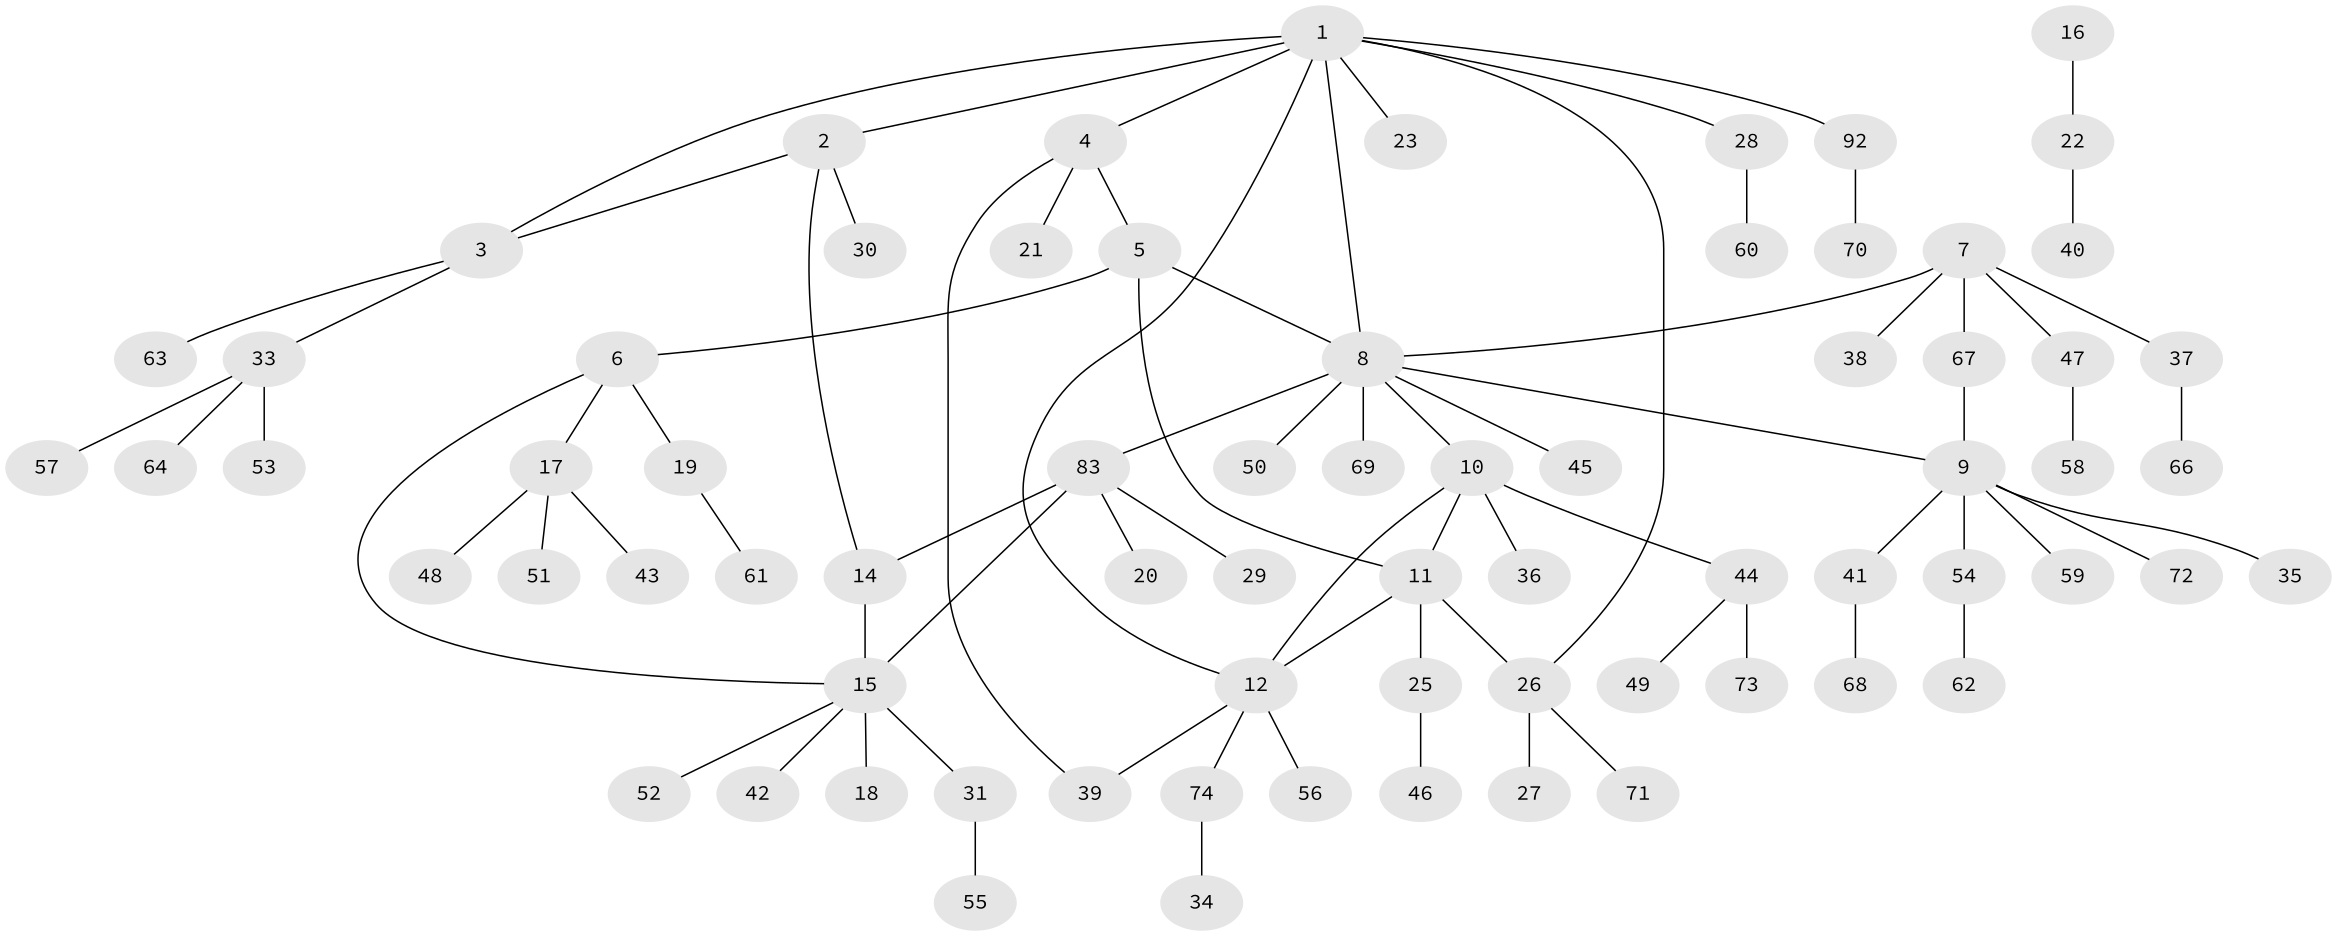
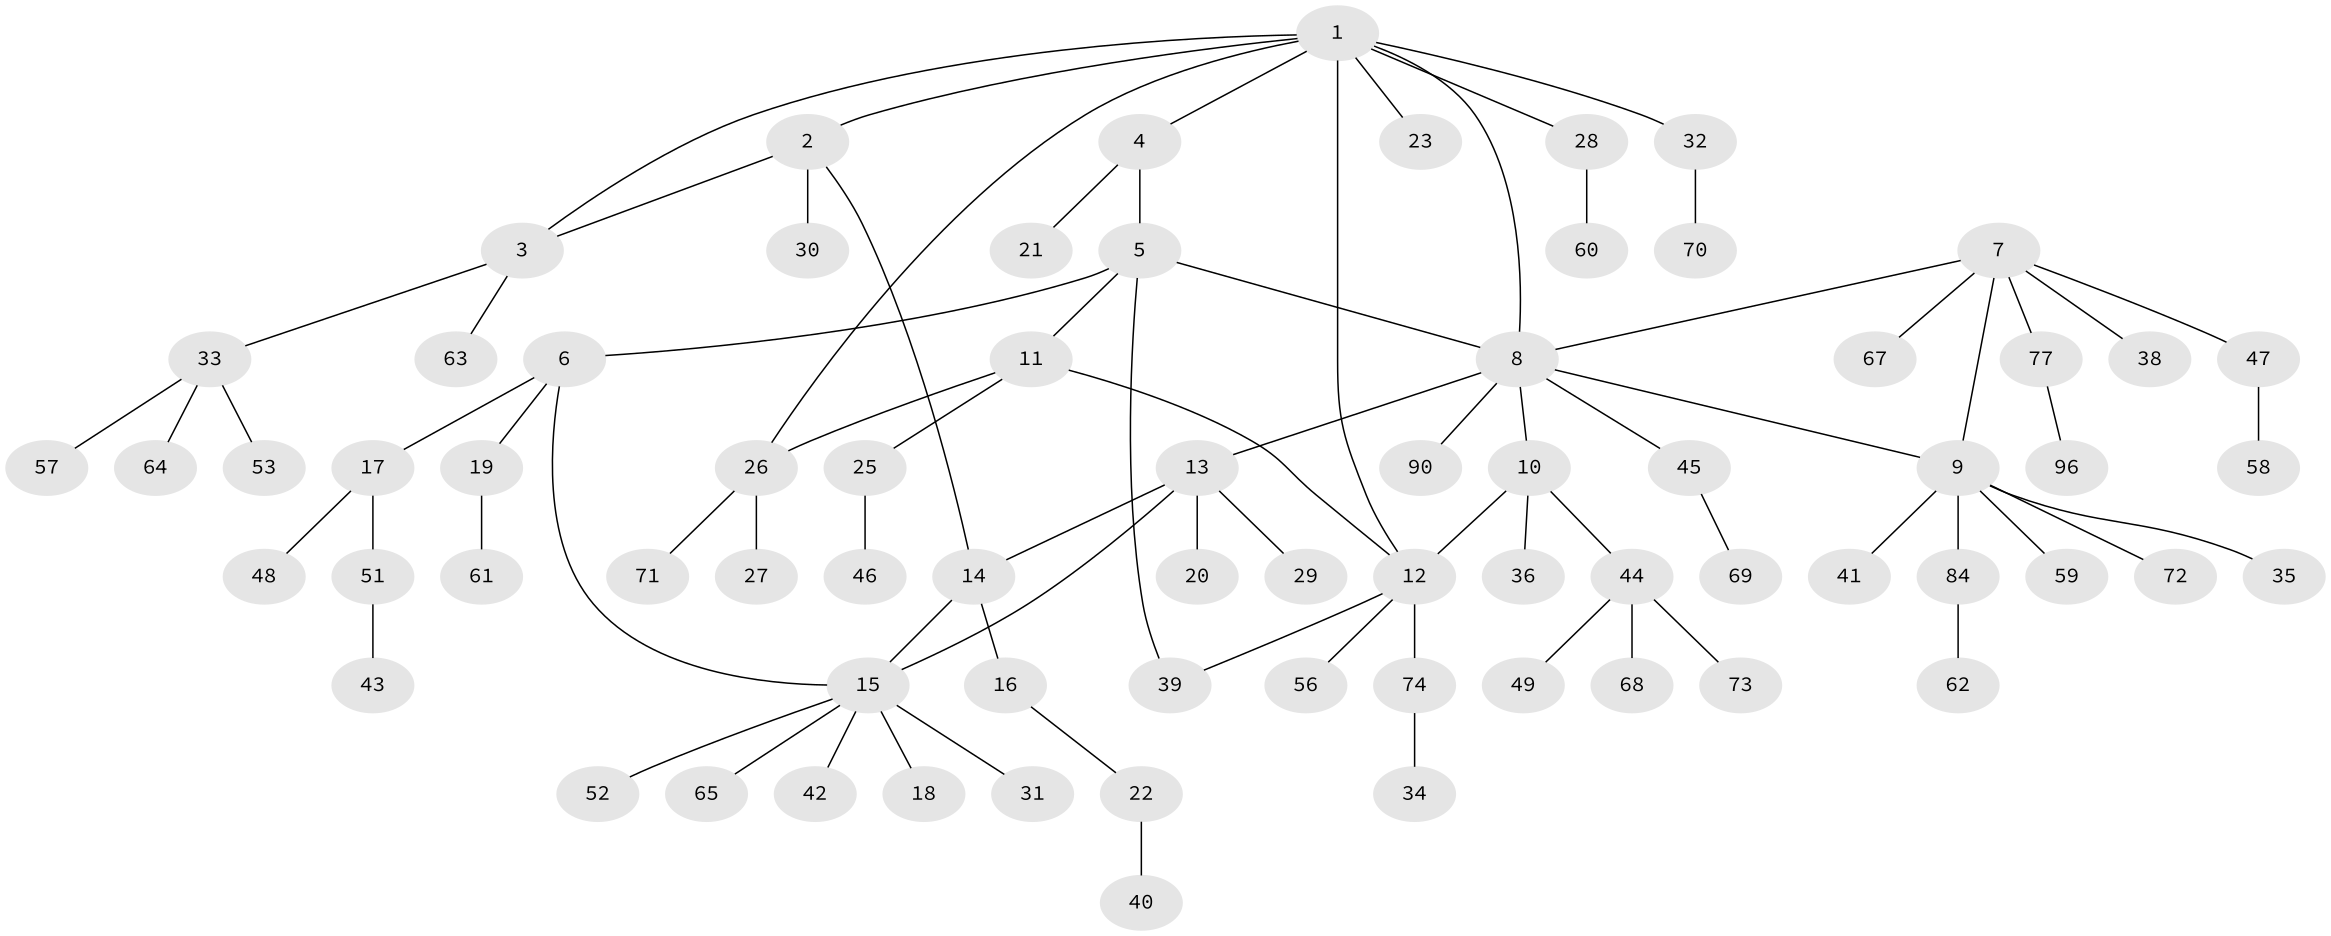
(1855, 142) -> (1695, 142)
(2182, 359) -> (2041, 359)
(1363, 414) -> (1715, 522)
(1964, 414) -> (1979, 359)
(948, 464) -> (1131, 470)
(1089, 468) -> (1197, 468)
(1255, 468) -> (1421, 468)
(2182, 468) -> (2067, 468)
(599, 522) -> (373, 631)
(1446, 522) -> none
(1964, 577) -> (1958, 577)
(1855, 631) -> (1632, 631)
none -> (991, 637)
none -> (707, 794)
(975, 903) -> none
